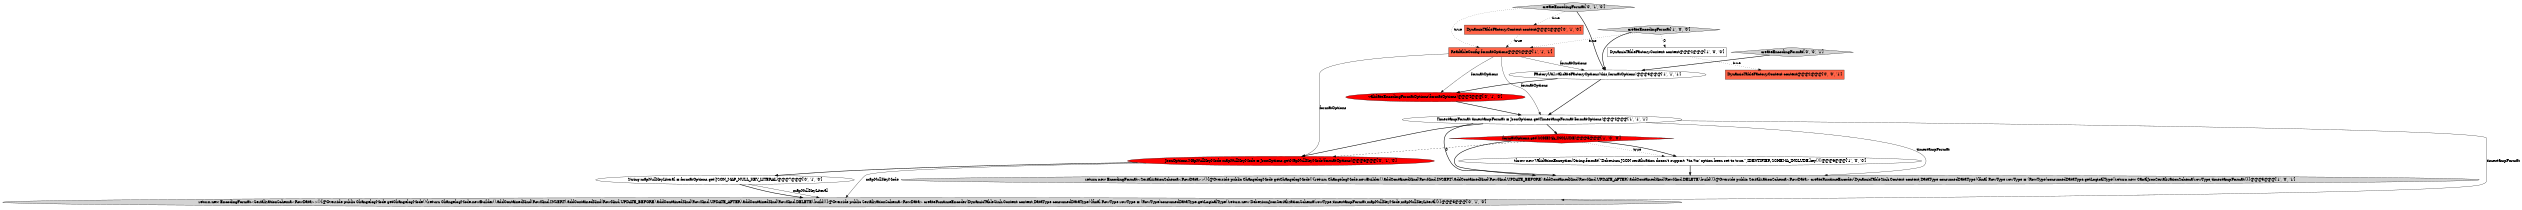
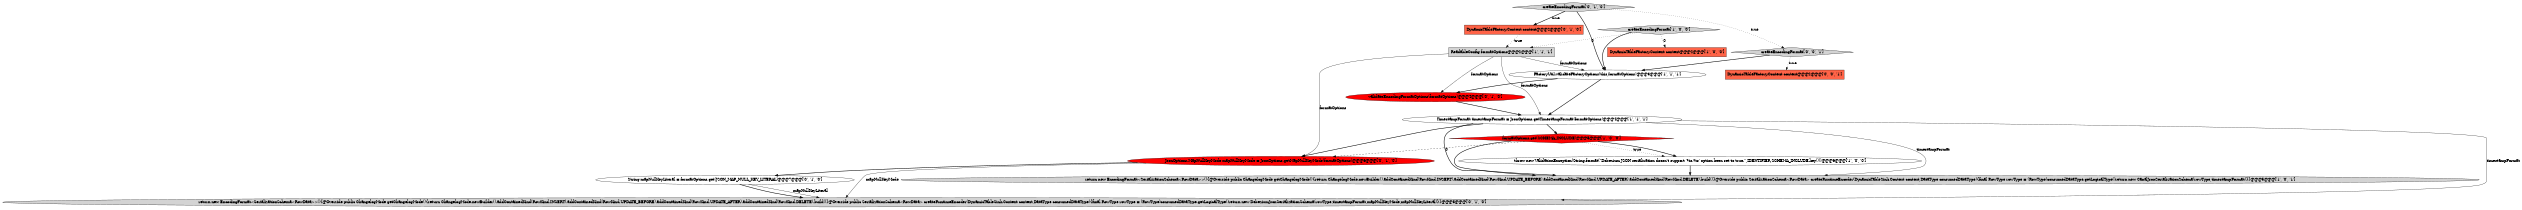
(1470, 16) -> (1698, 20)
(1551, 18) -> (1551, 18)
(1593, 41) -> (1593, 41)
(1502, 52) -> (1502, 52)
(1667, 52) -> (1667, 52)
(1725, 63) -> (1789, 62)
